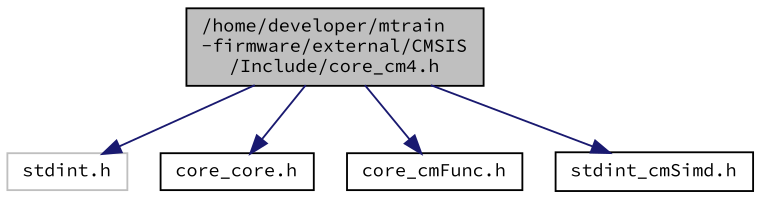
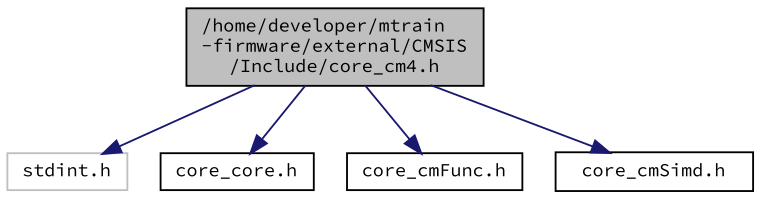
(654, 172) -> (654, 172)
